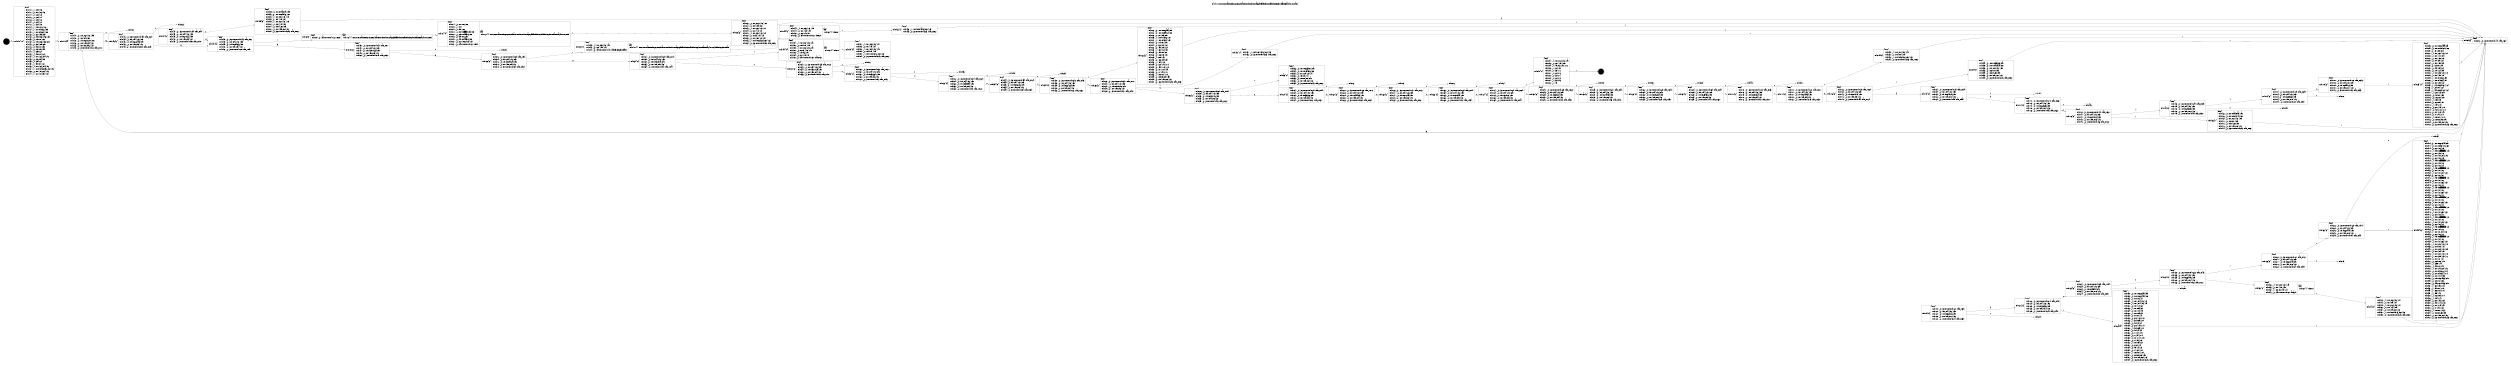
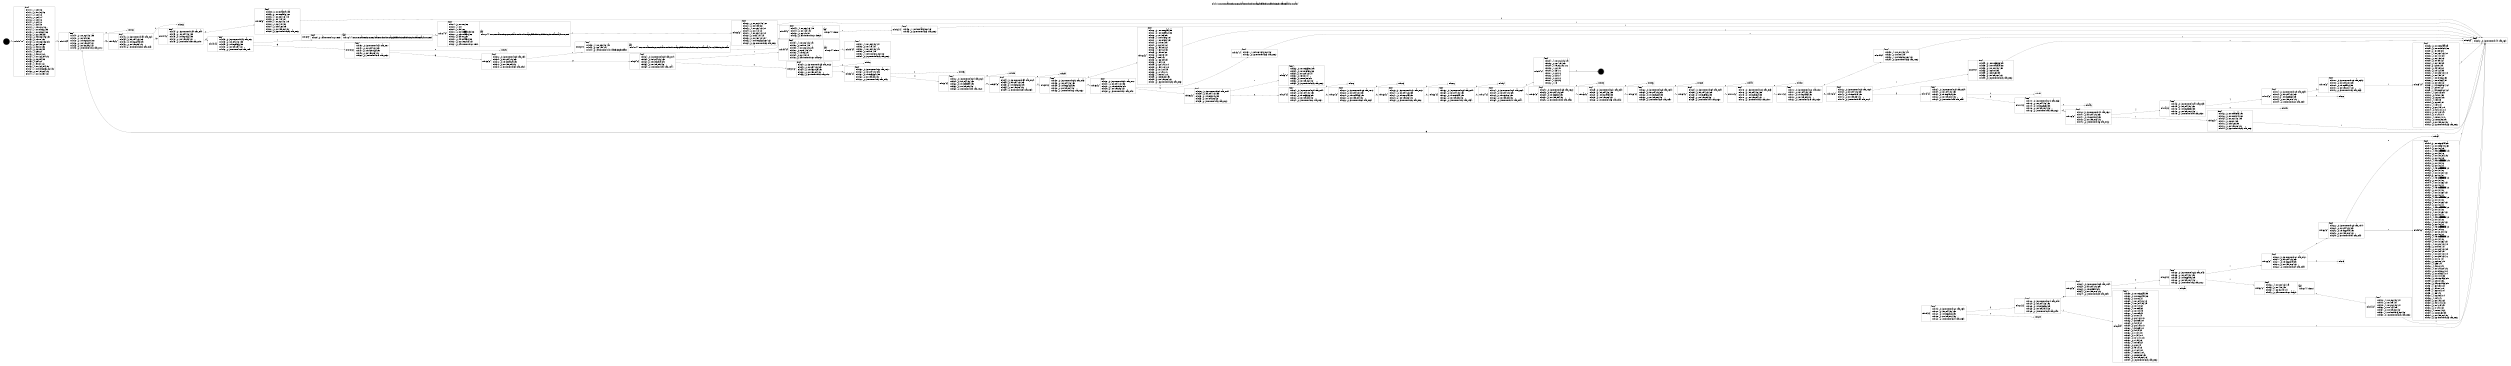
(180, 47) -> (155, 39)
